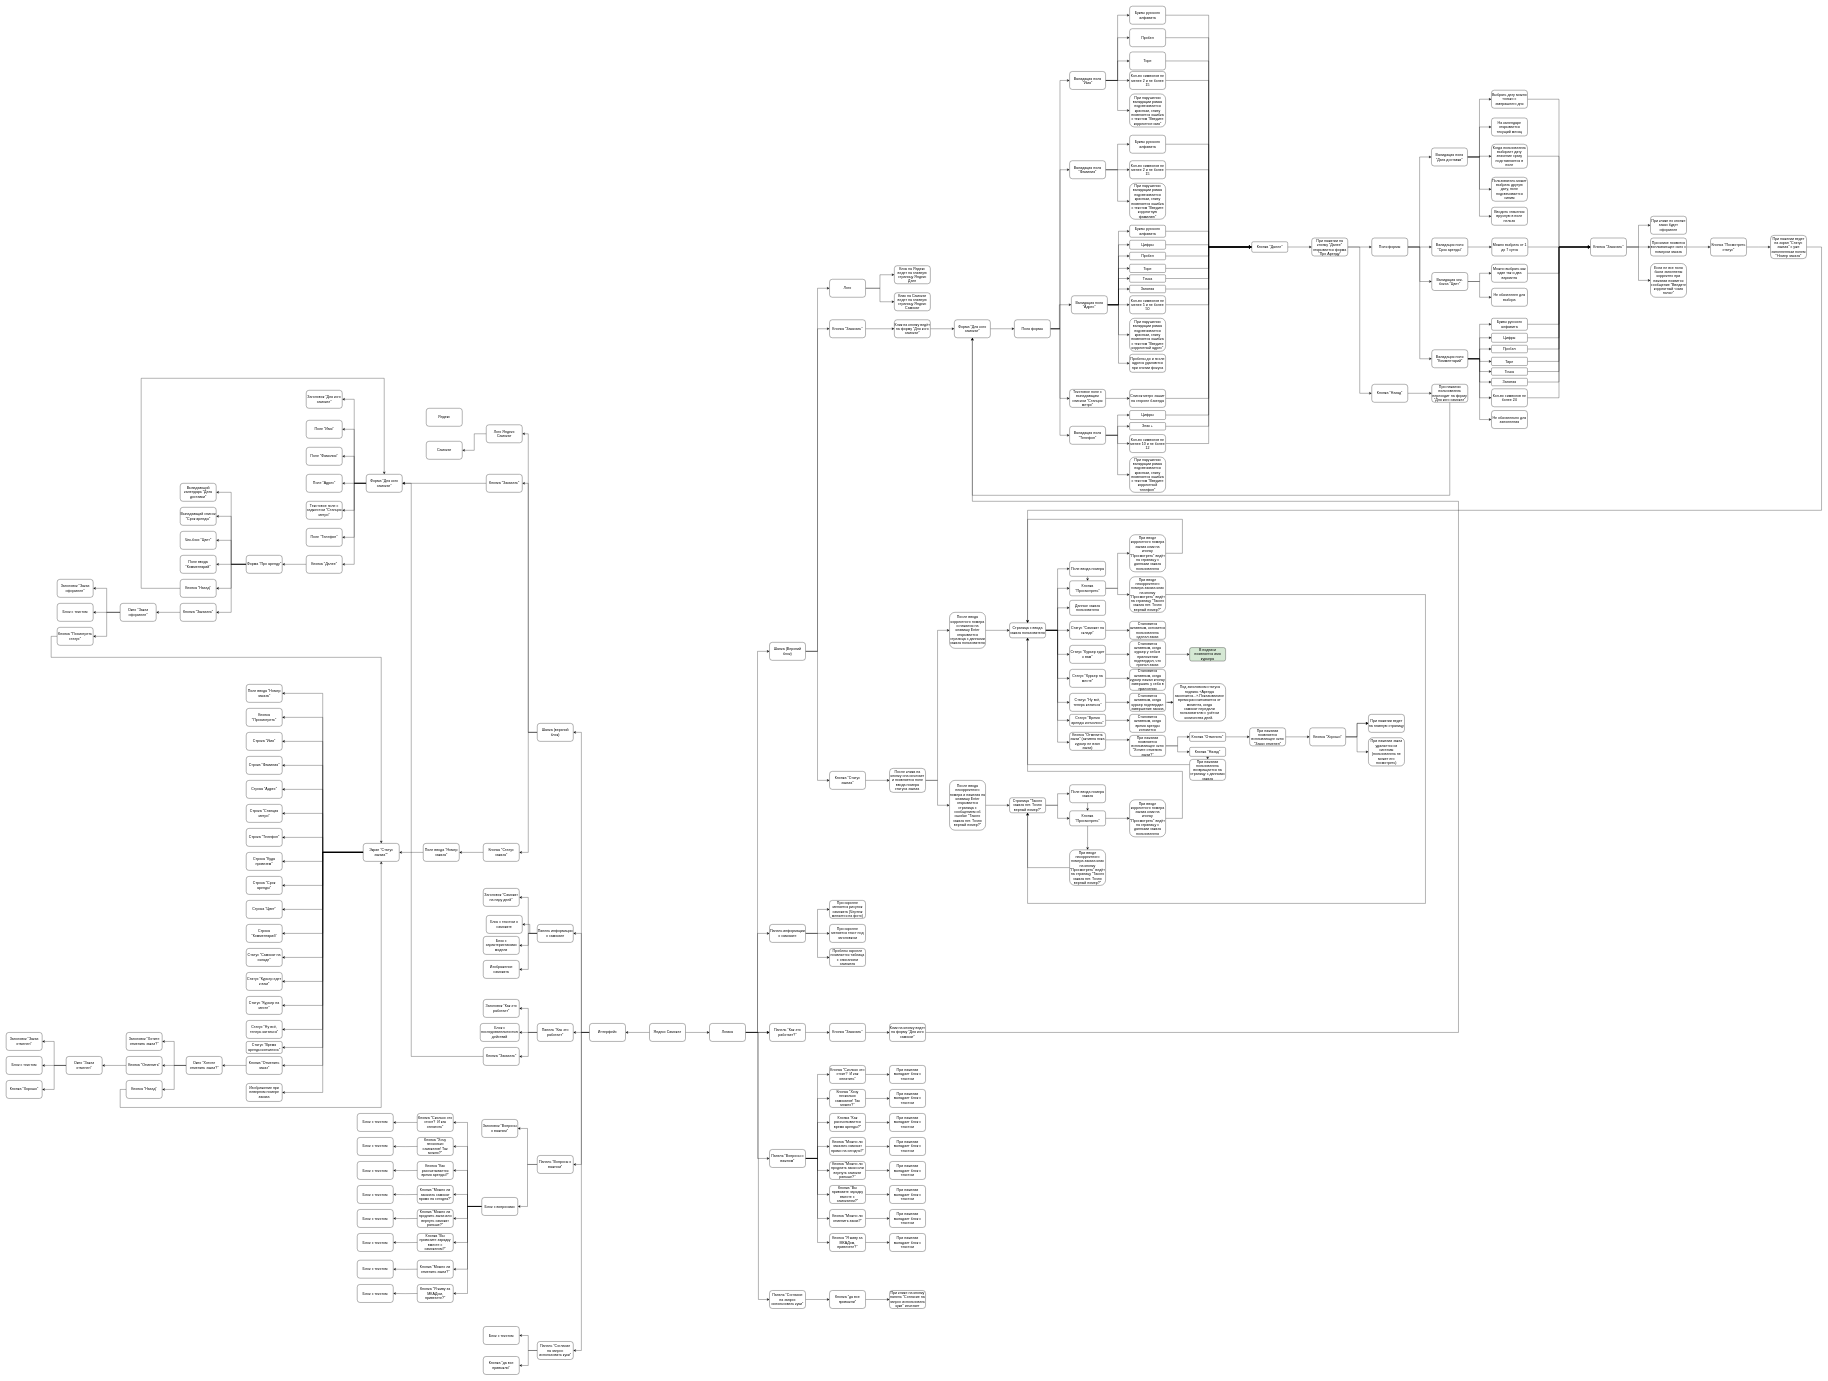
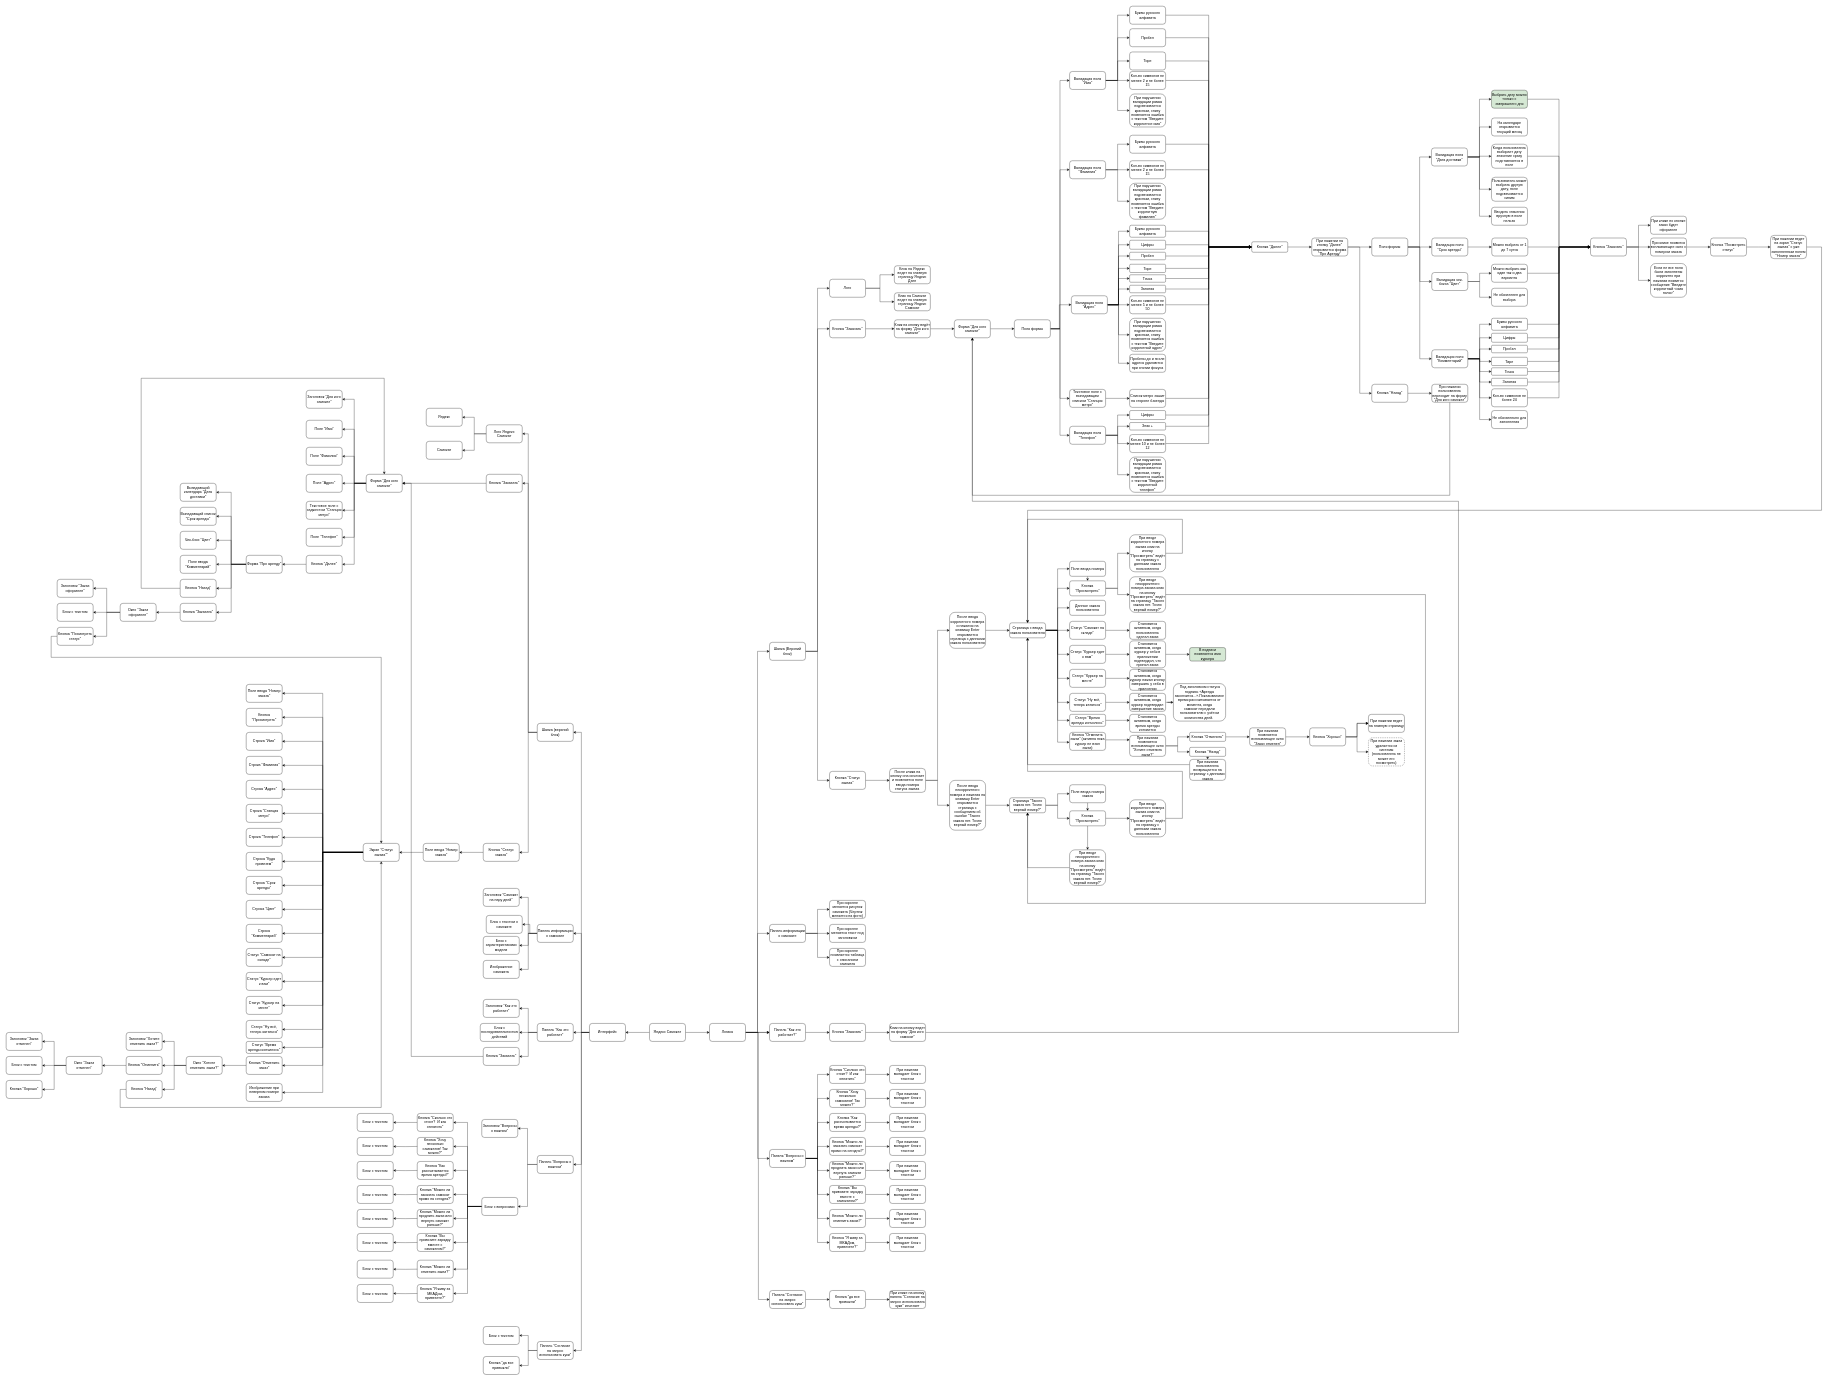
(1509, 99) -> (1509, 99)
none -> (465, 417)
(1147, 630) -> (1147, 630)
(1386, 752) -> (1386, 752)
(847, 957) -> (847, 957)
